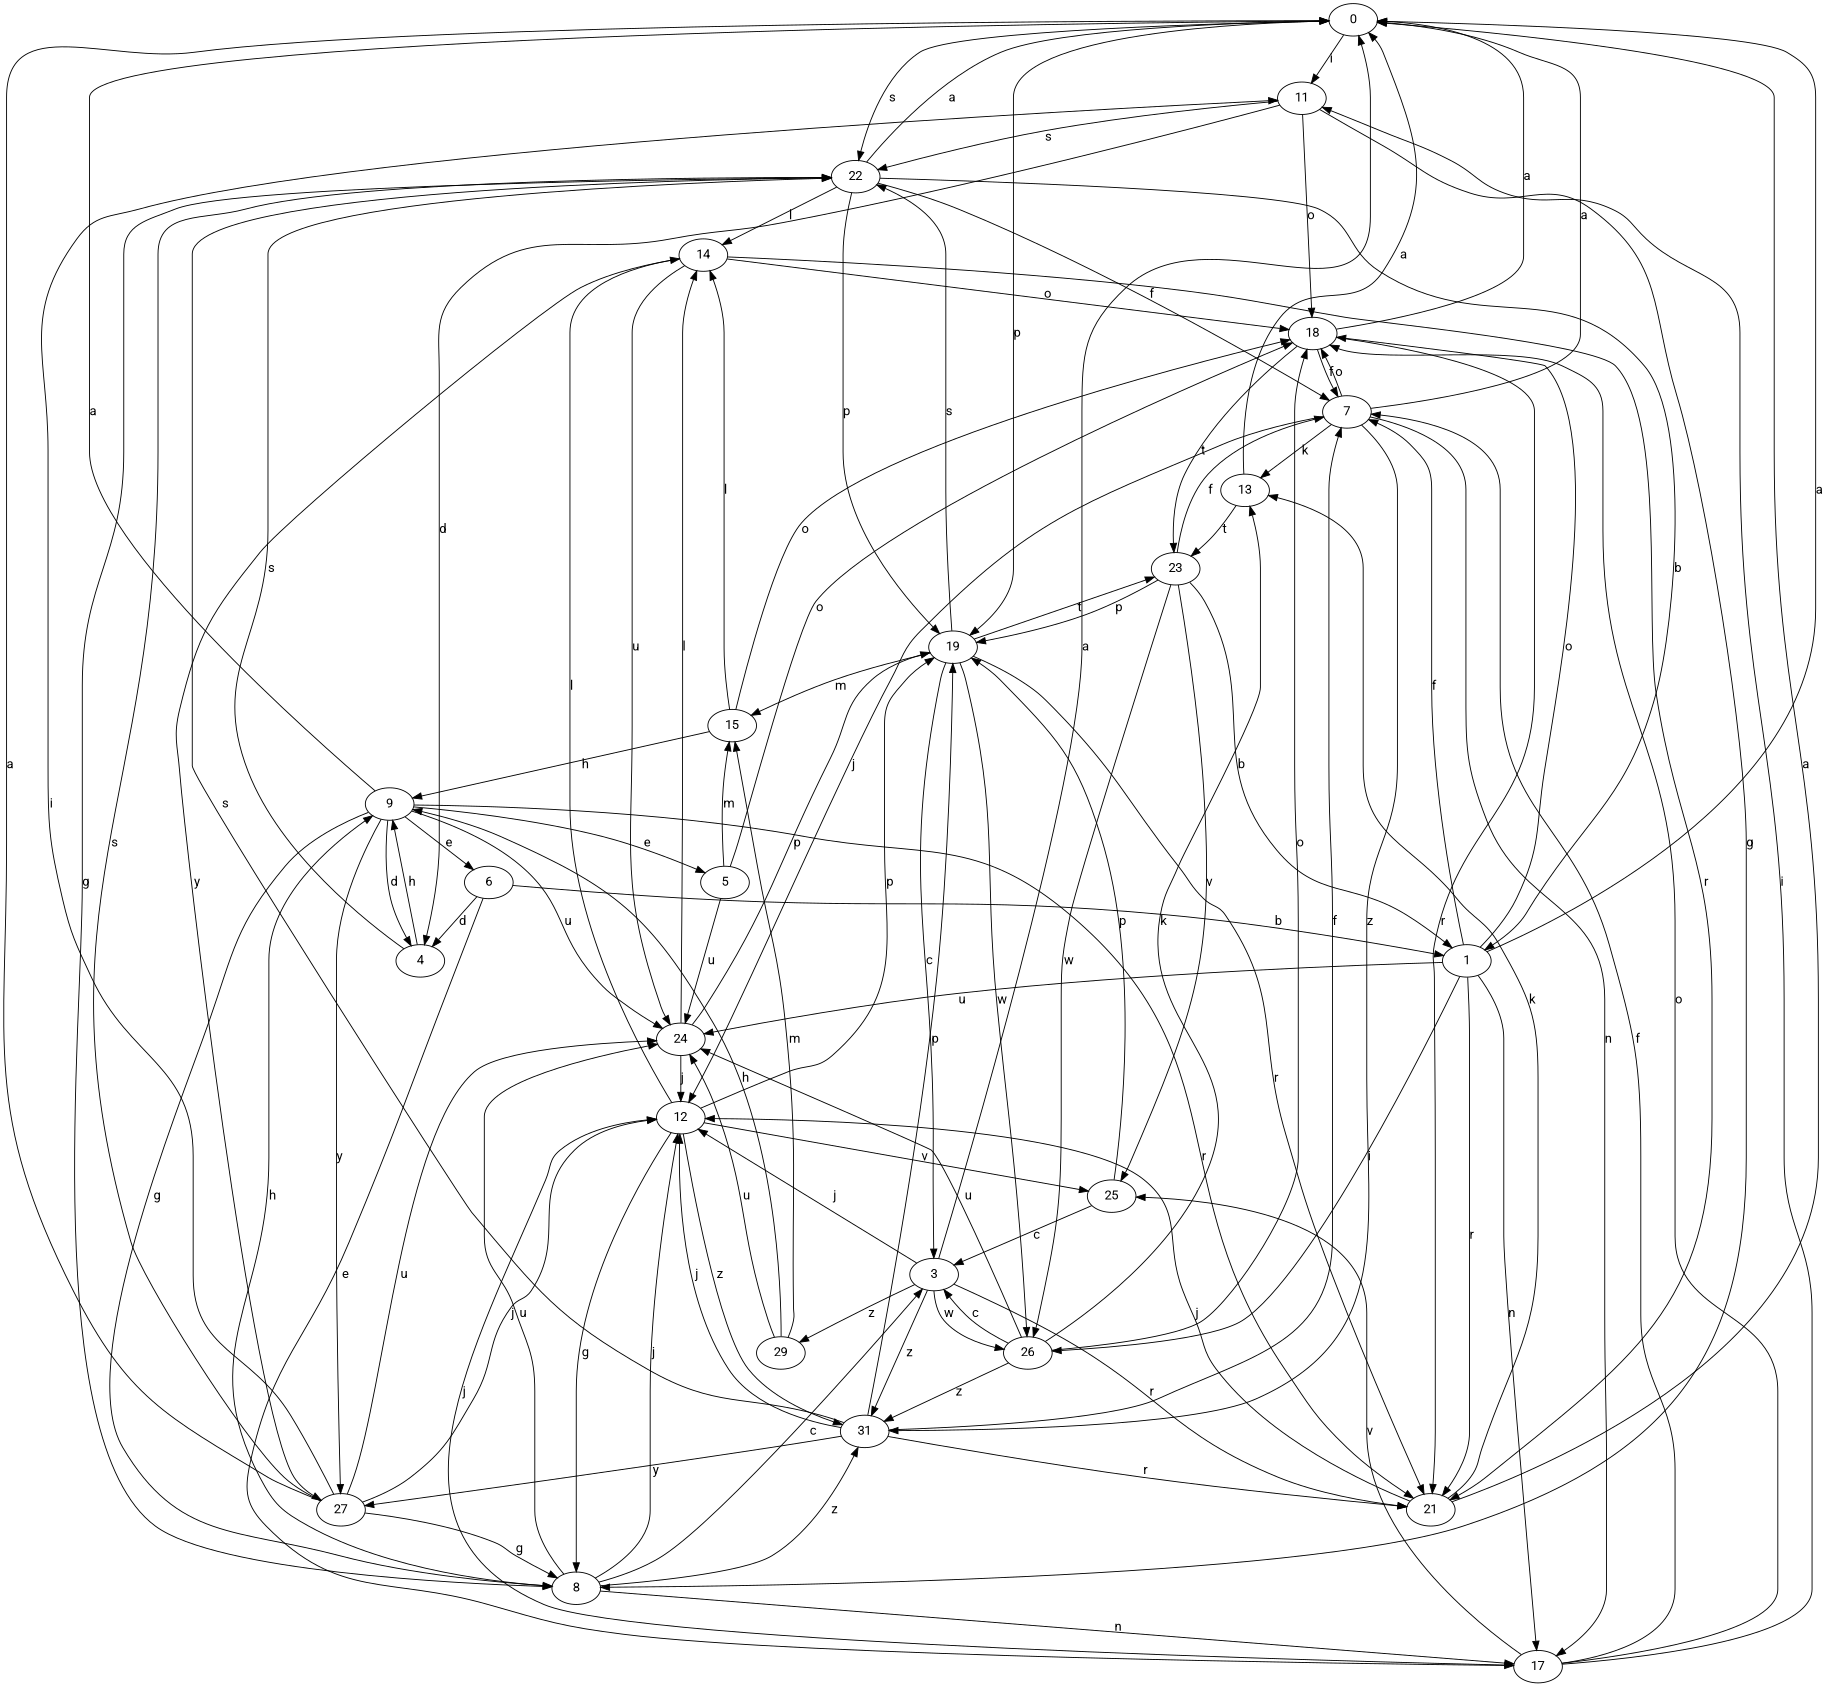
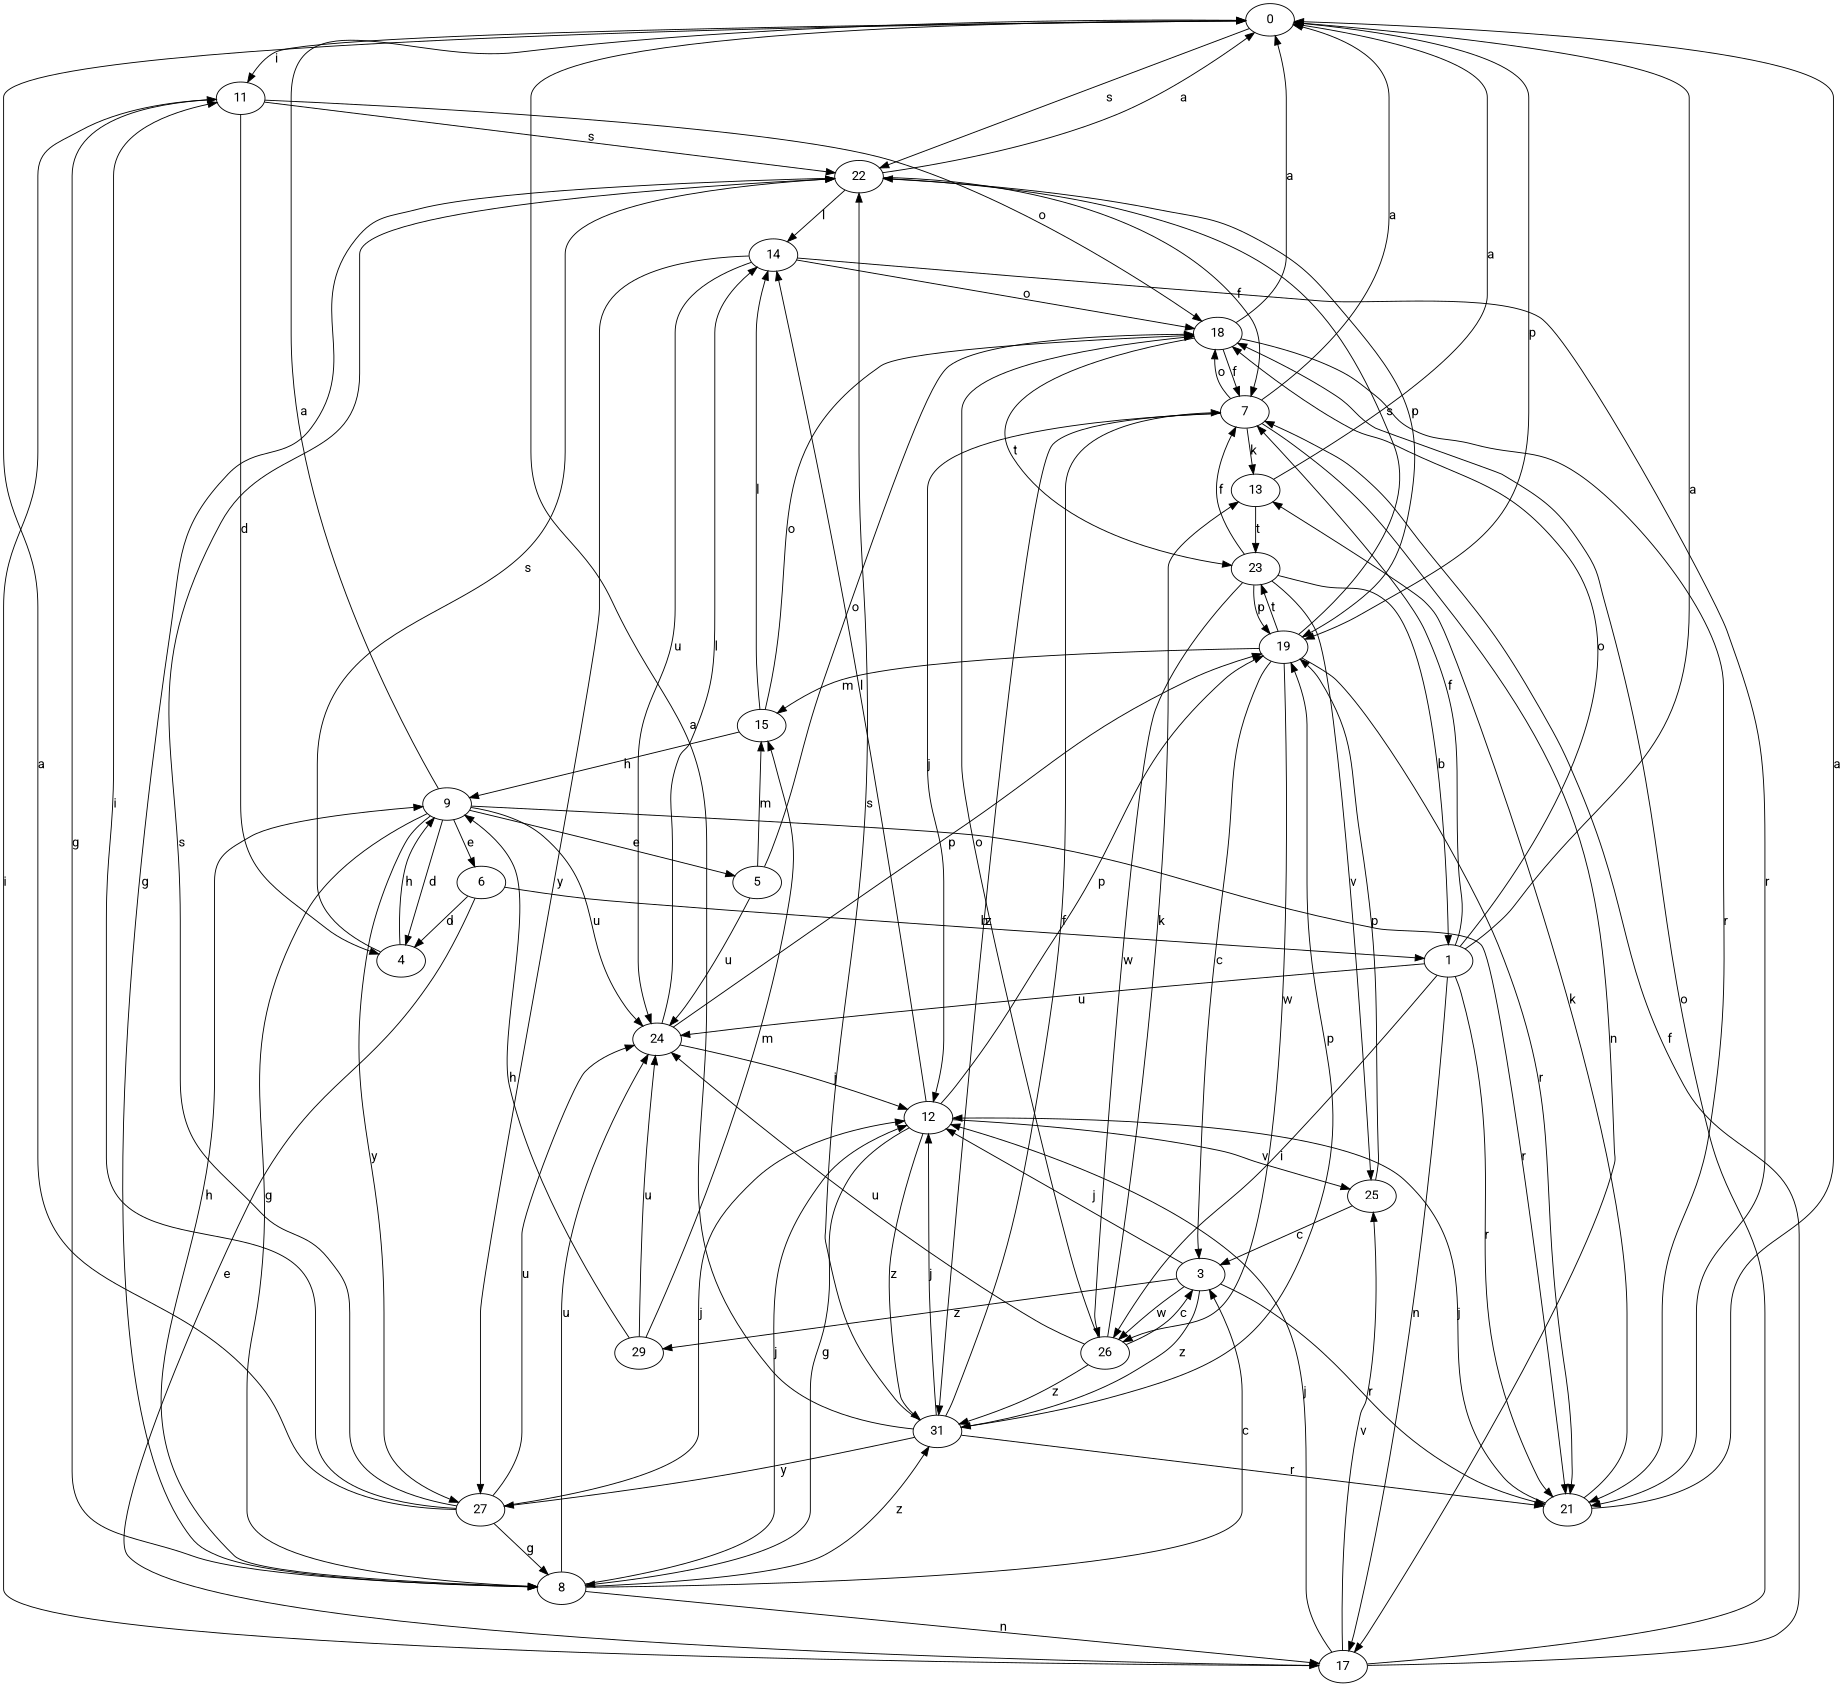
(1571, 317) -> none
(1082, 547) -> (535, 485)
